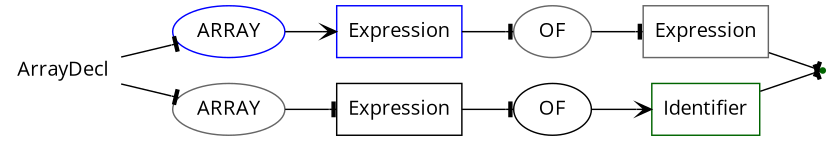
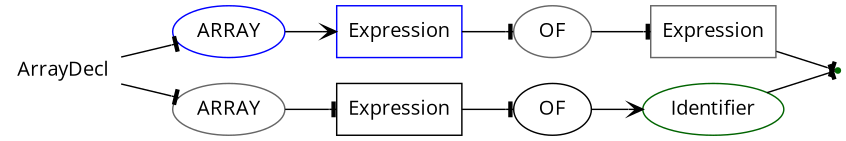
(706, 109) -> (713, 109)
